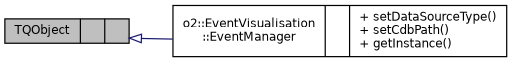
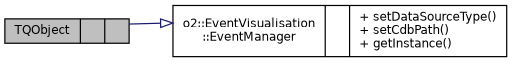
(157, 39) -> (145, 24)
